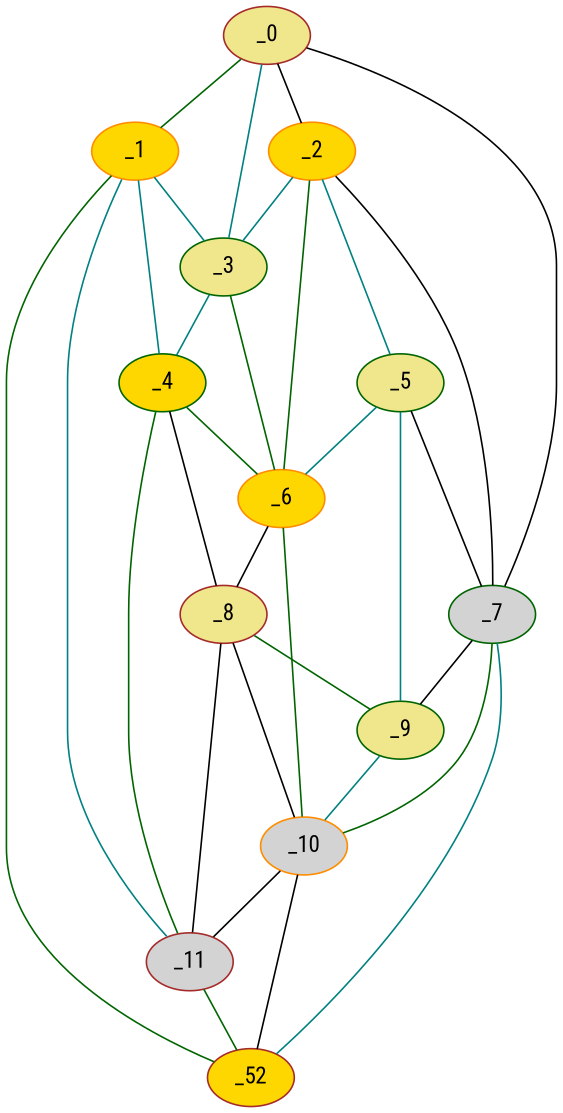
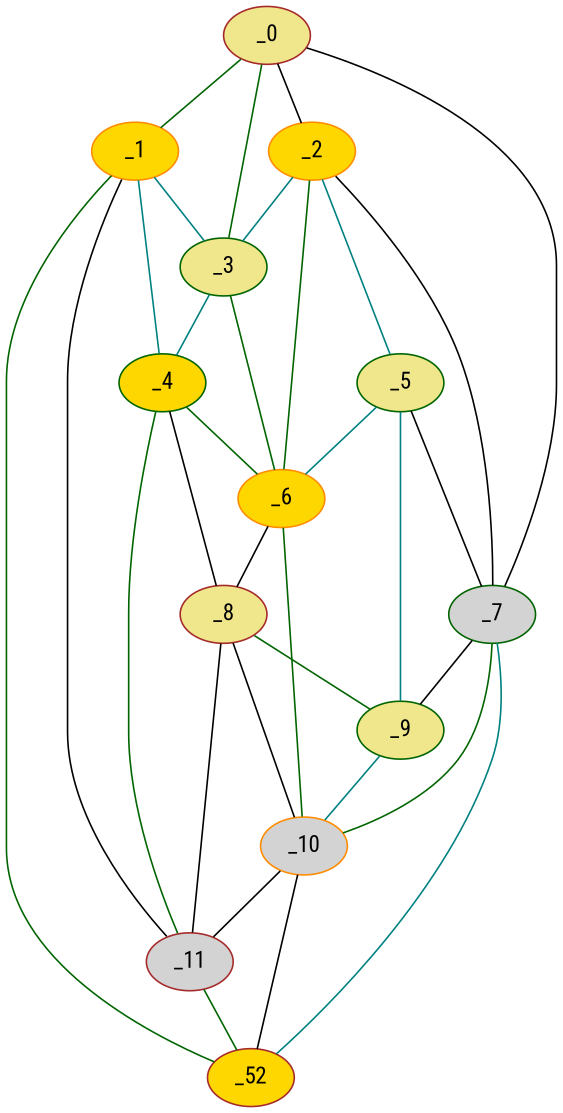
(245, 151) -> (245, 151)
(68, 567) -> (68, 567)
